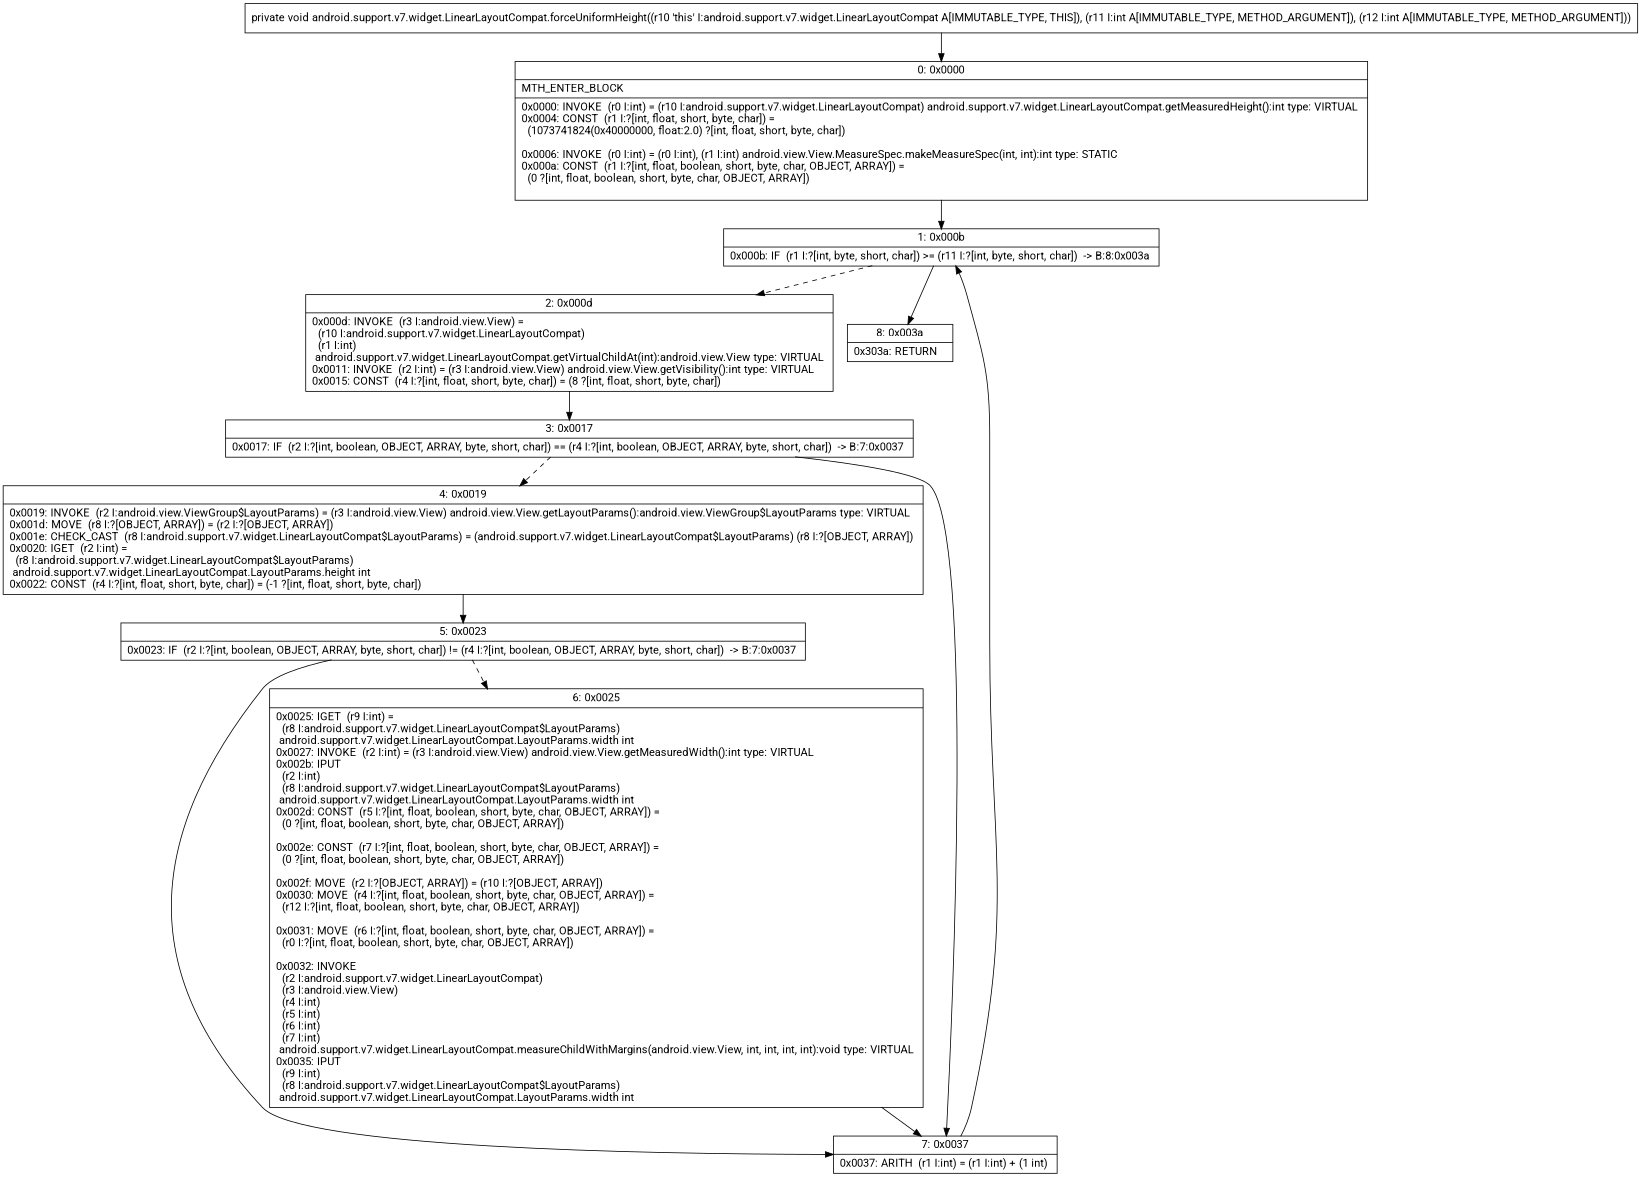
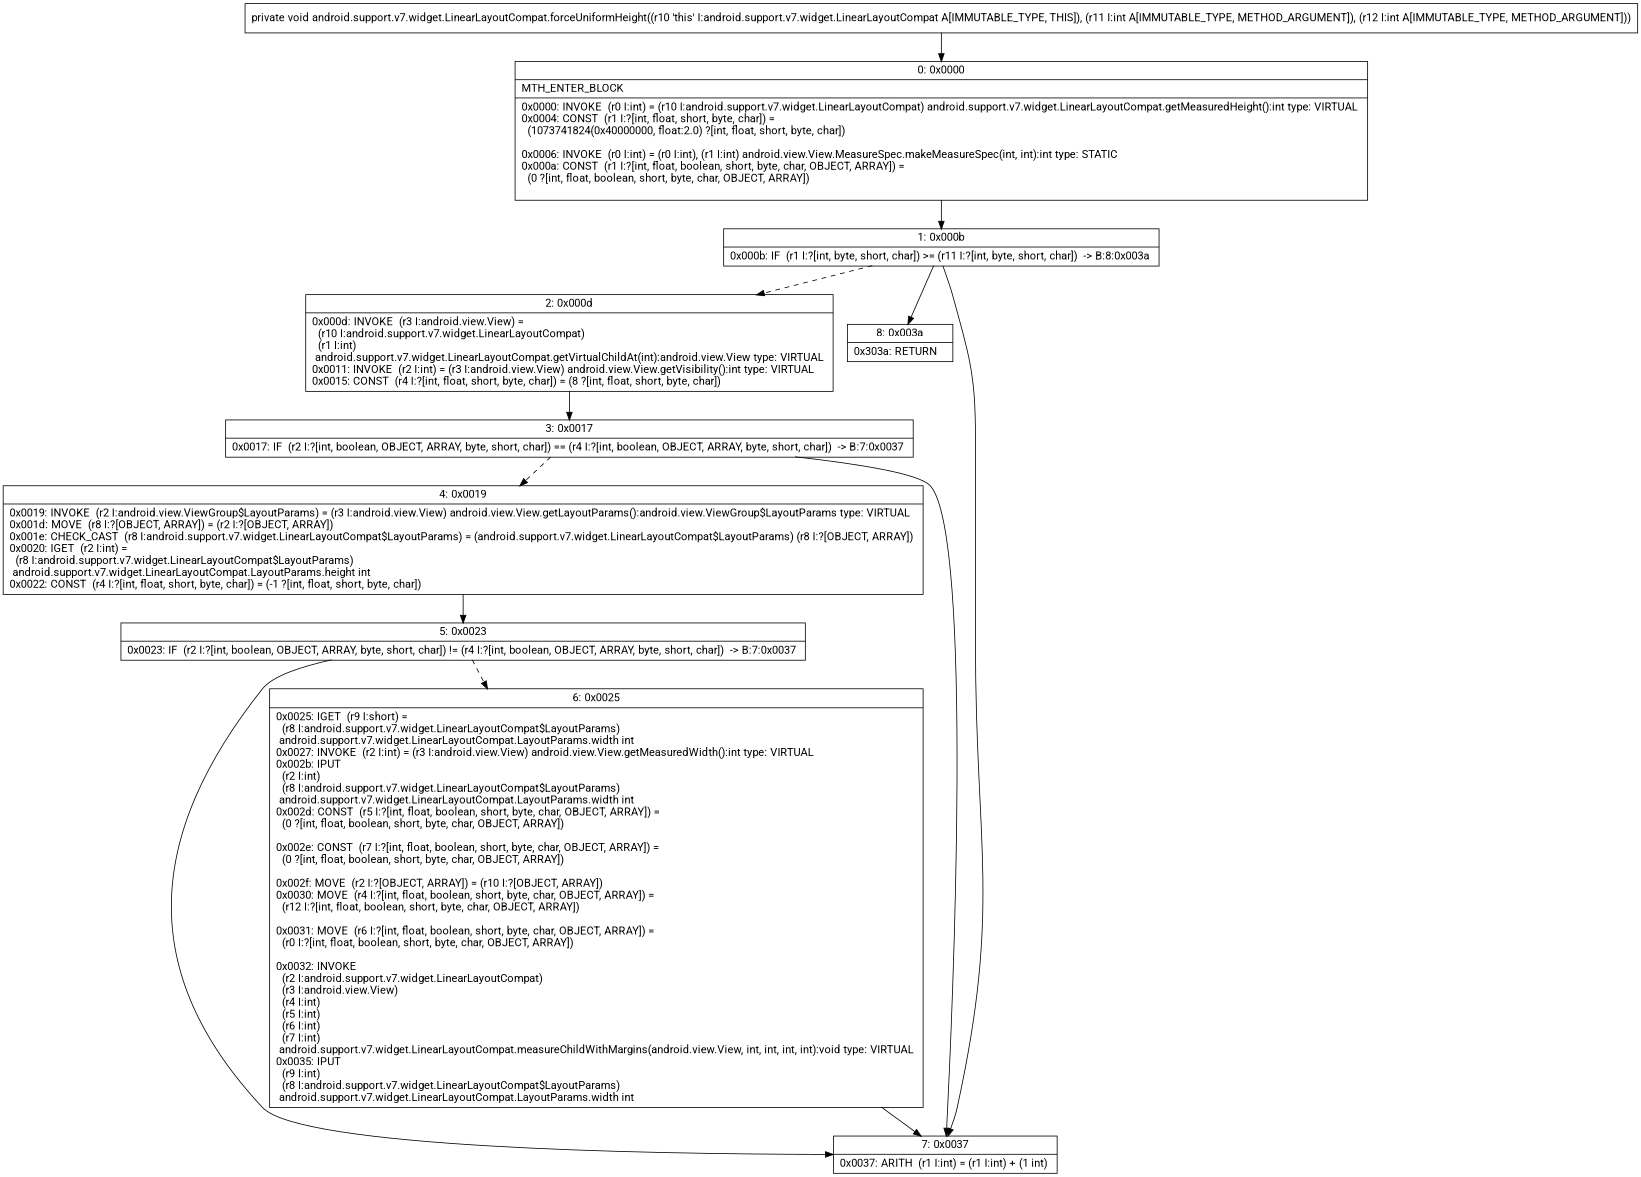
(991, 705) -> (976, 697)
(337, 717) -> (343, 717)
